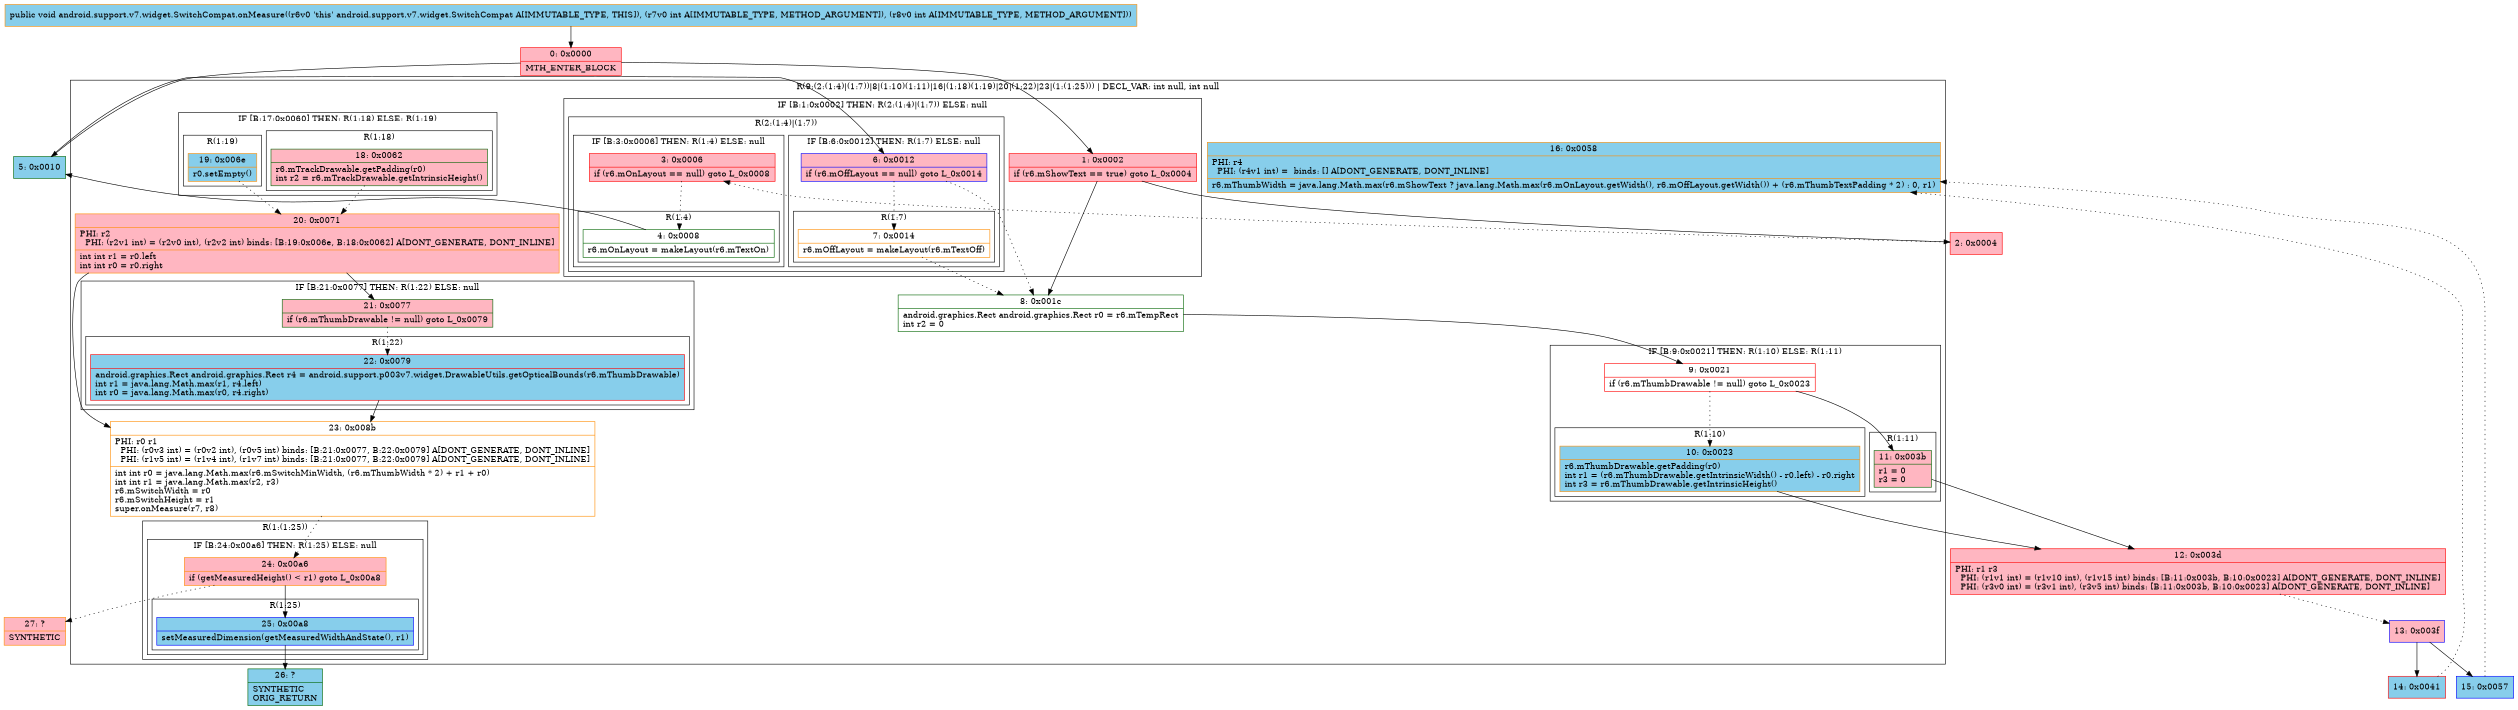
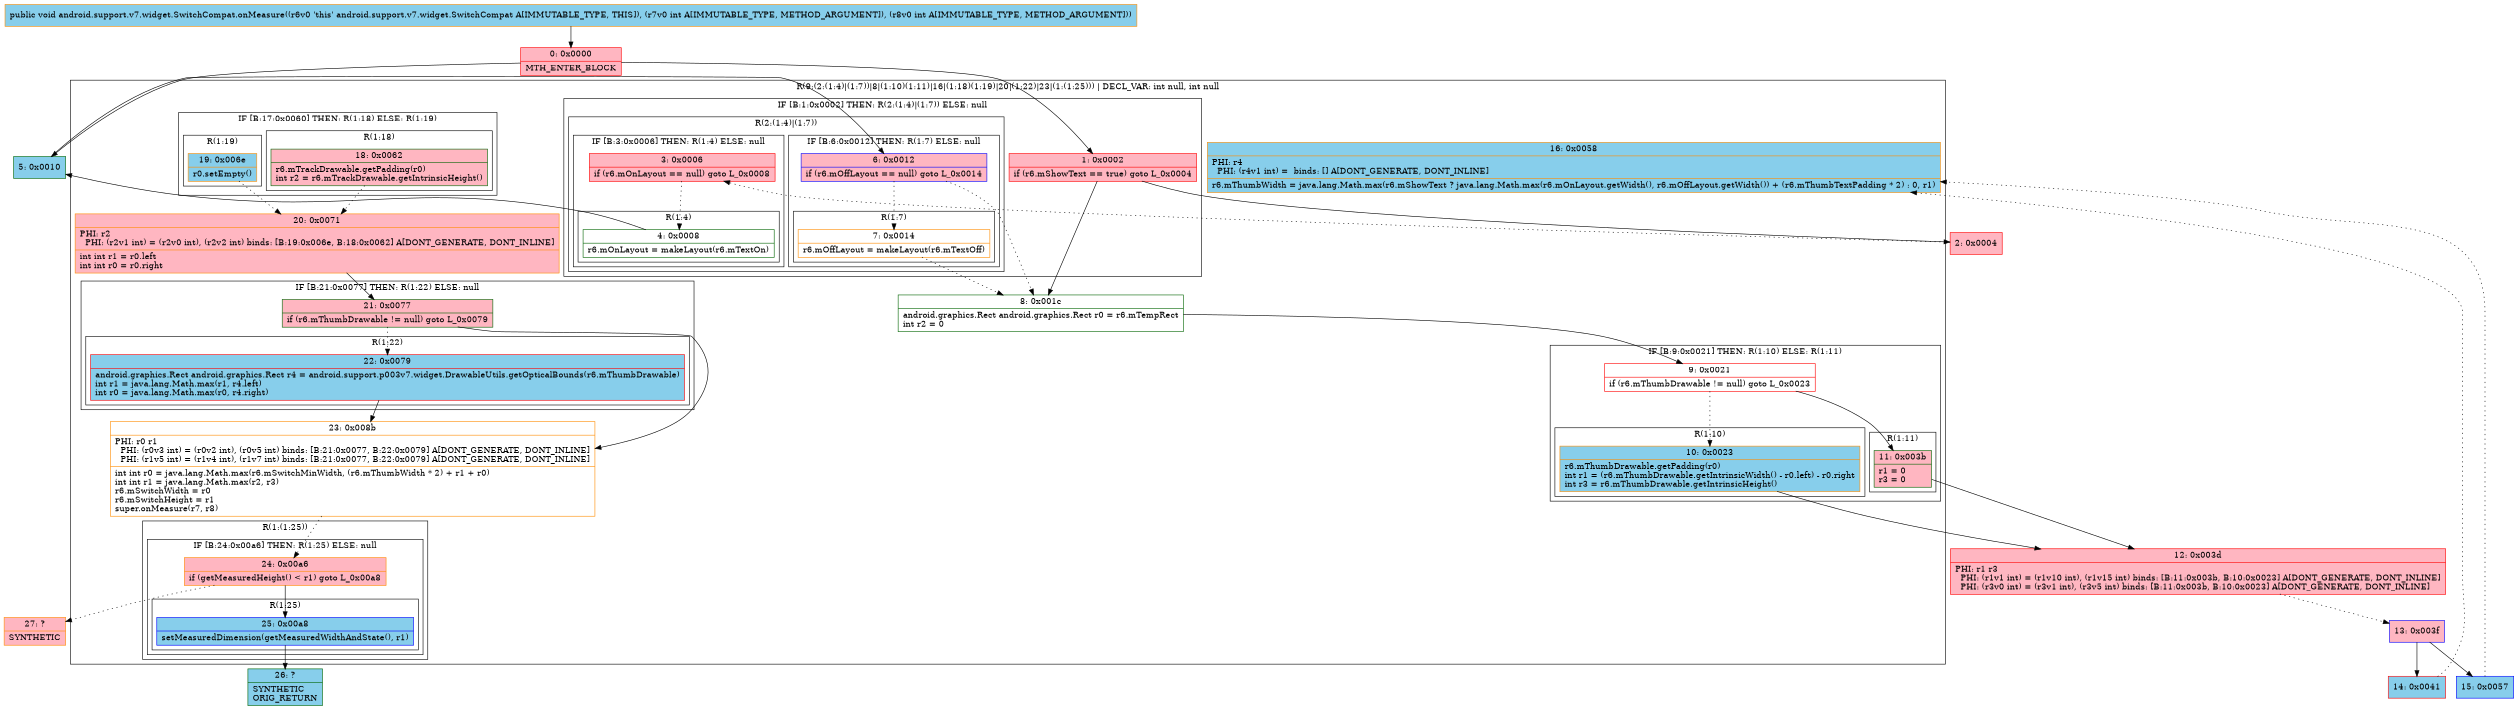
(74, 361) -> (701, 348)
